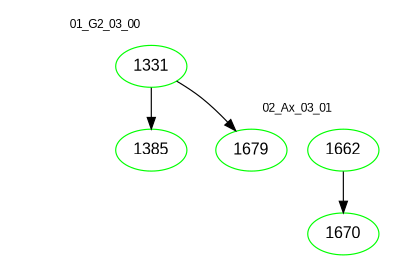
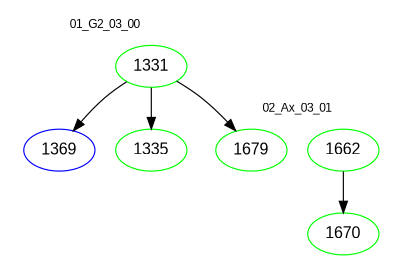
none -> (59, 150)
(151, 150) -> (151, 150)
